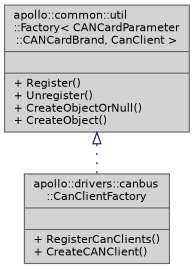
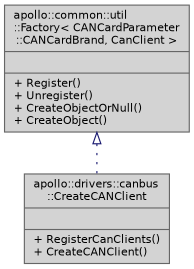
(97, 197) -> (97, 197)
